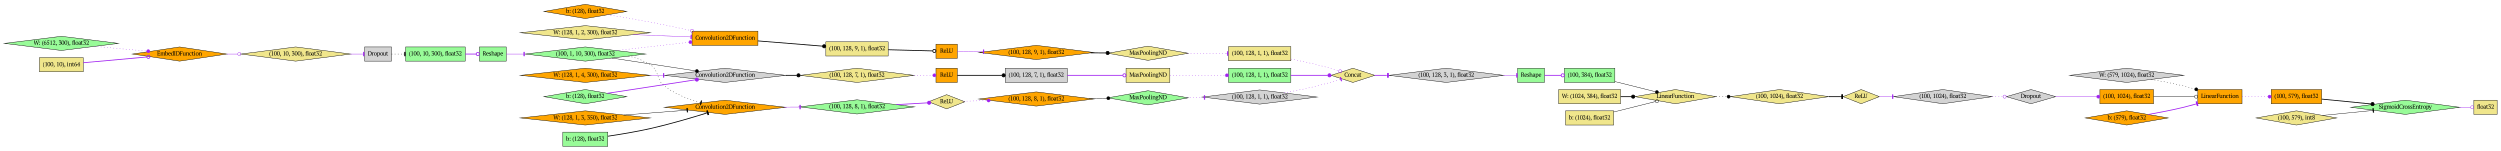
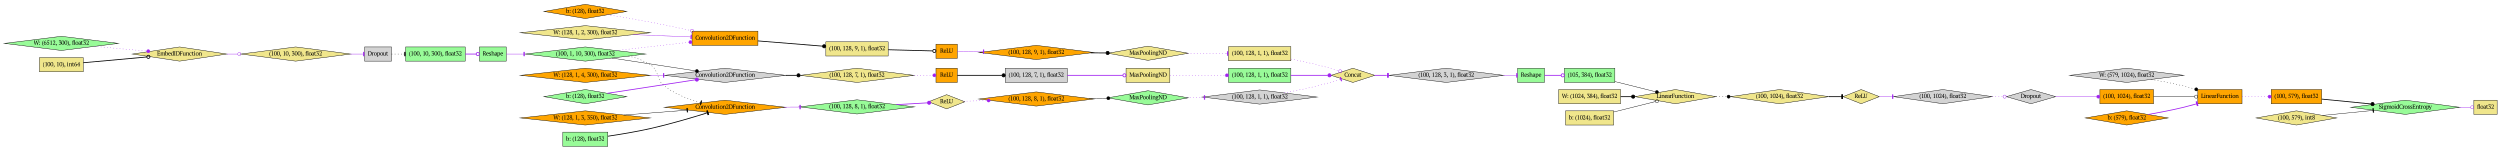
(180, 54) -> (180, 54)
(115, 60) -> (115, 60)
(1590, 75) -> (1590, 75)
